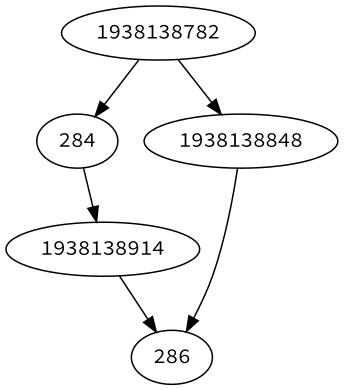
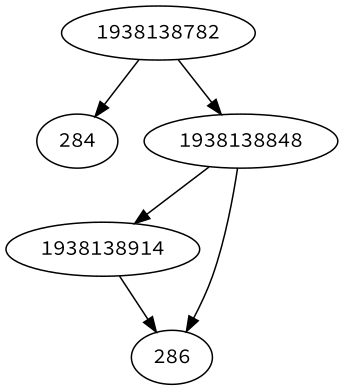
(88, 188) -> (178, 191)
